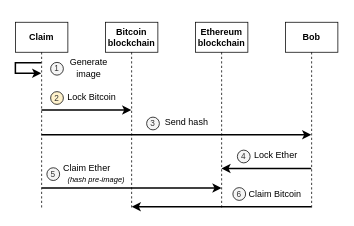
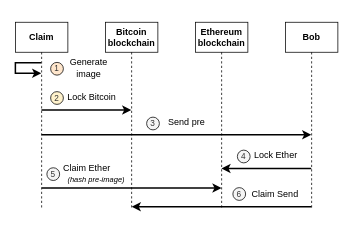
(57, 69) -> (57, 69)
(187, 123) -> (187, 123)
(275, 194) -> (275, 194)
